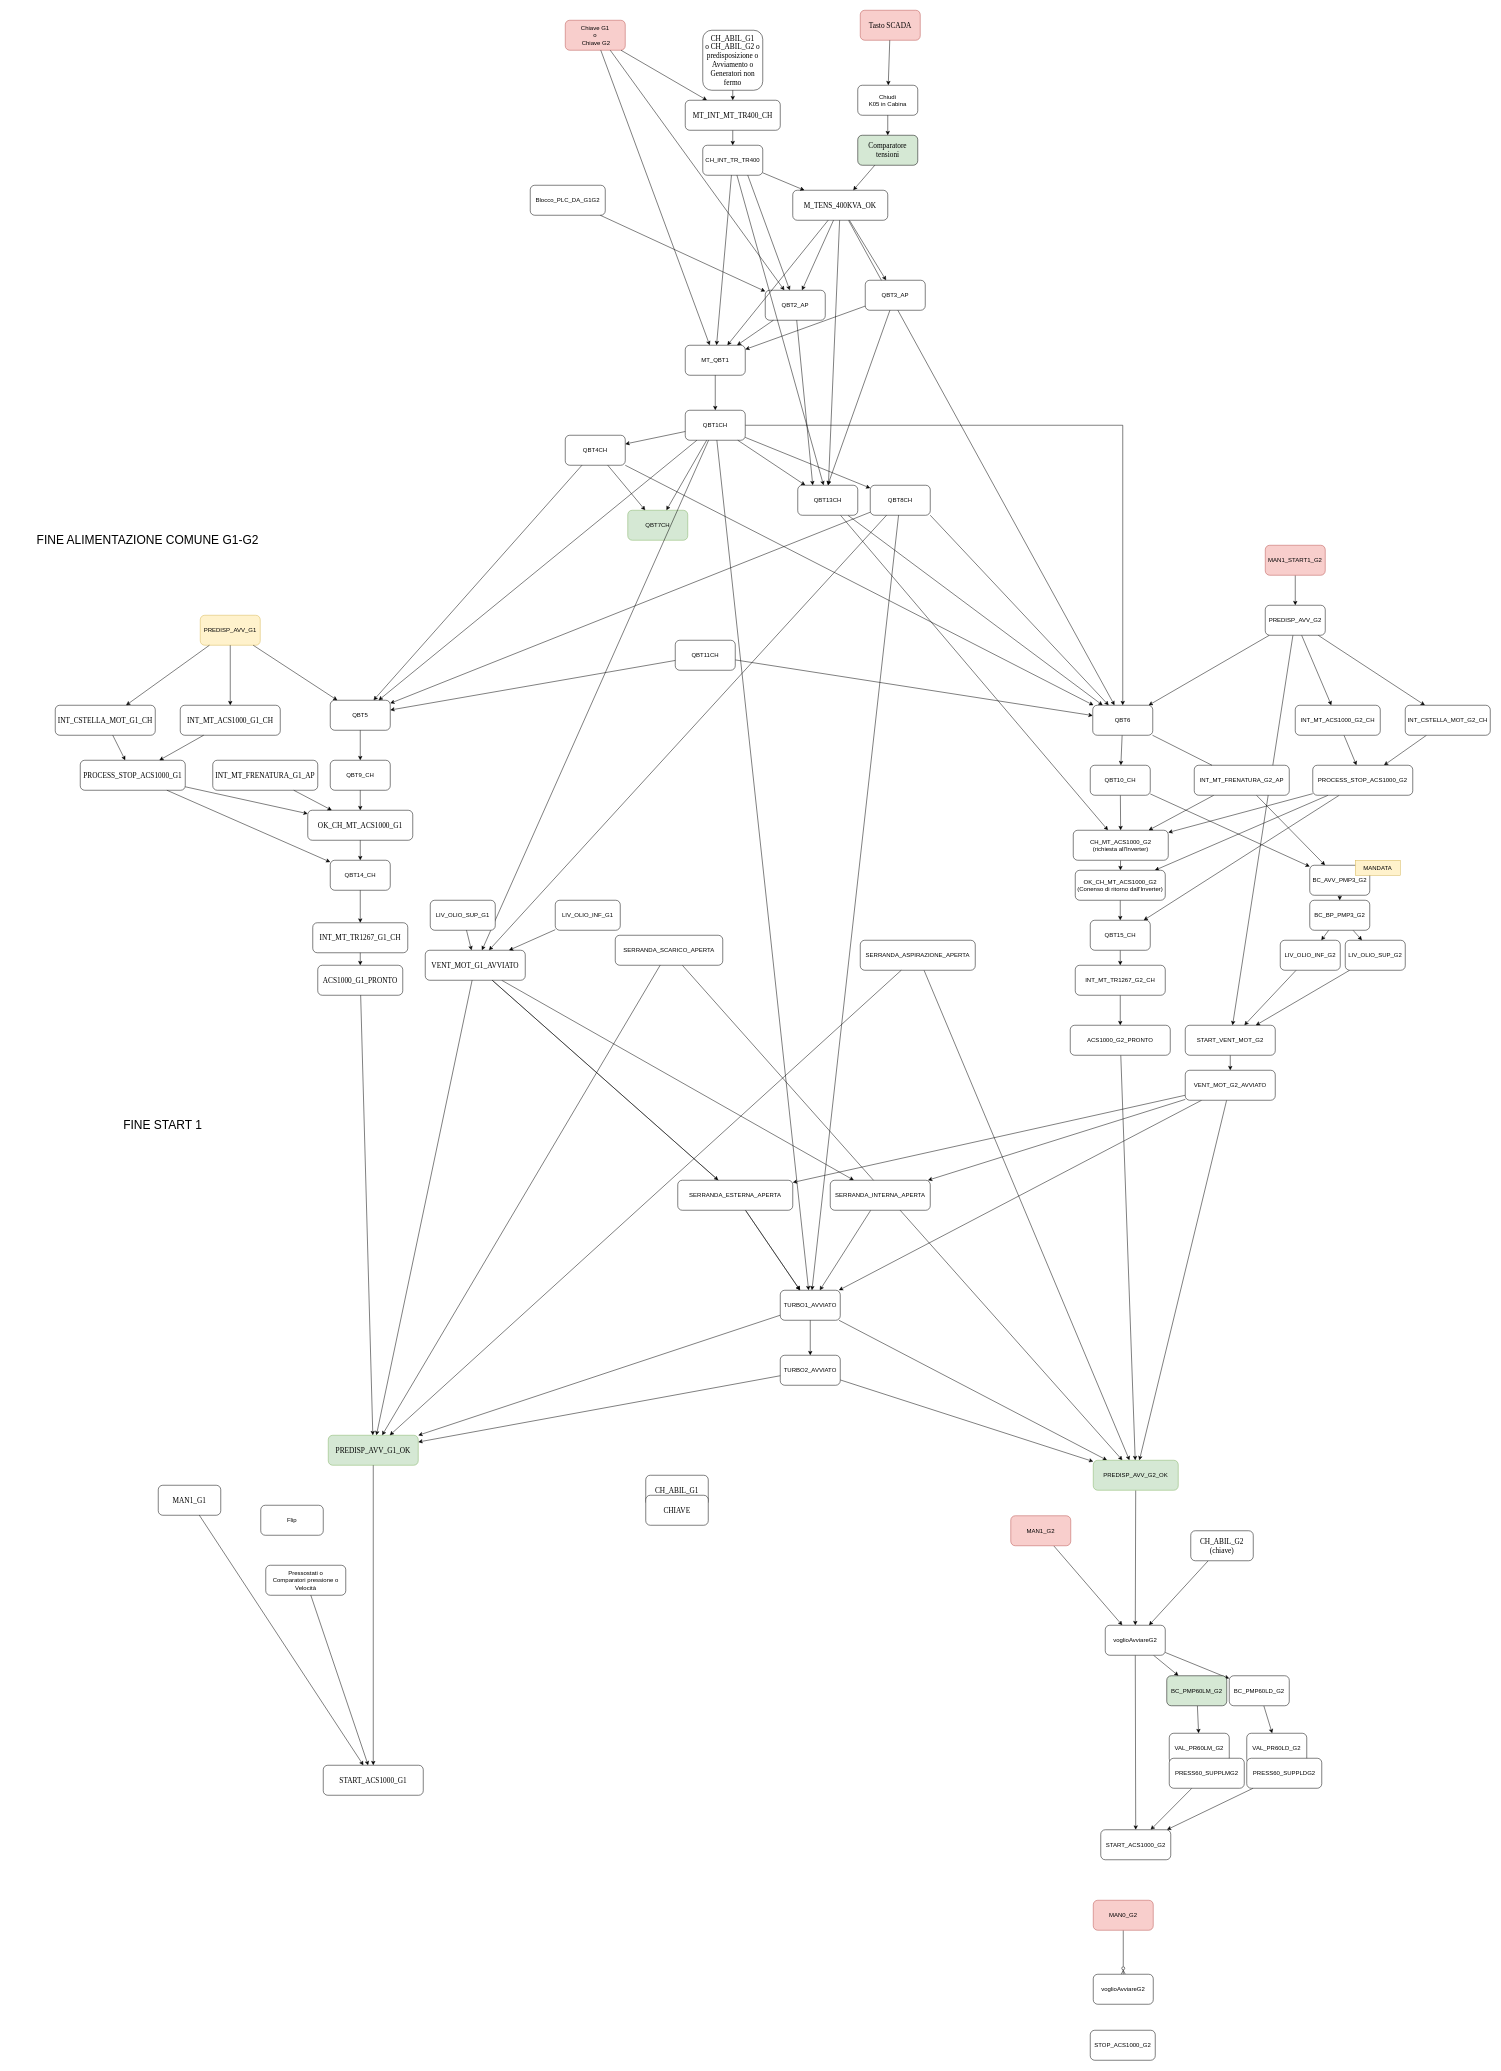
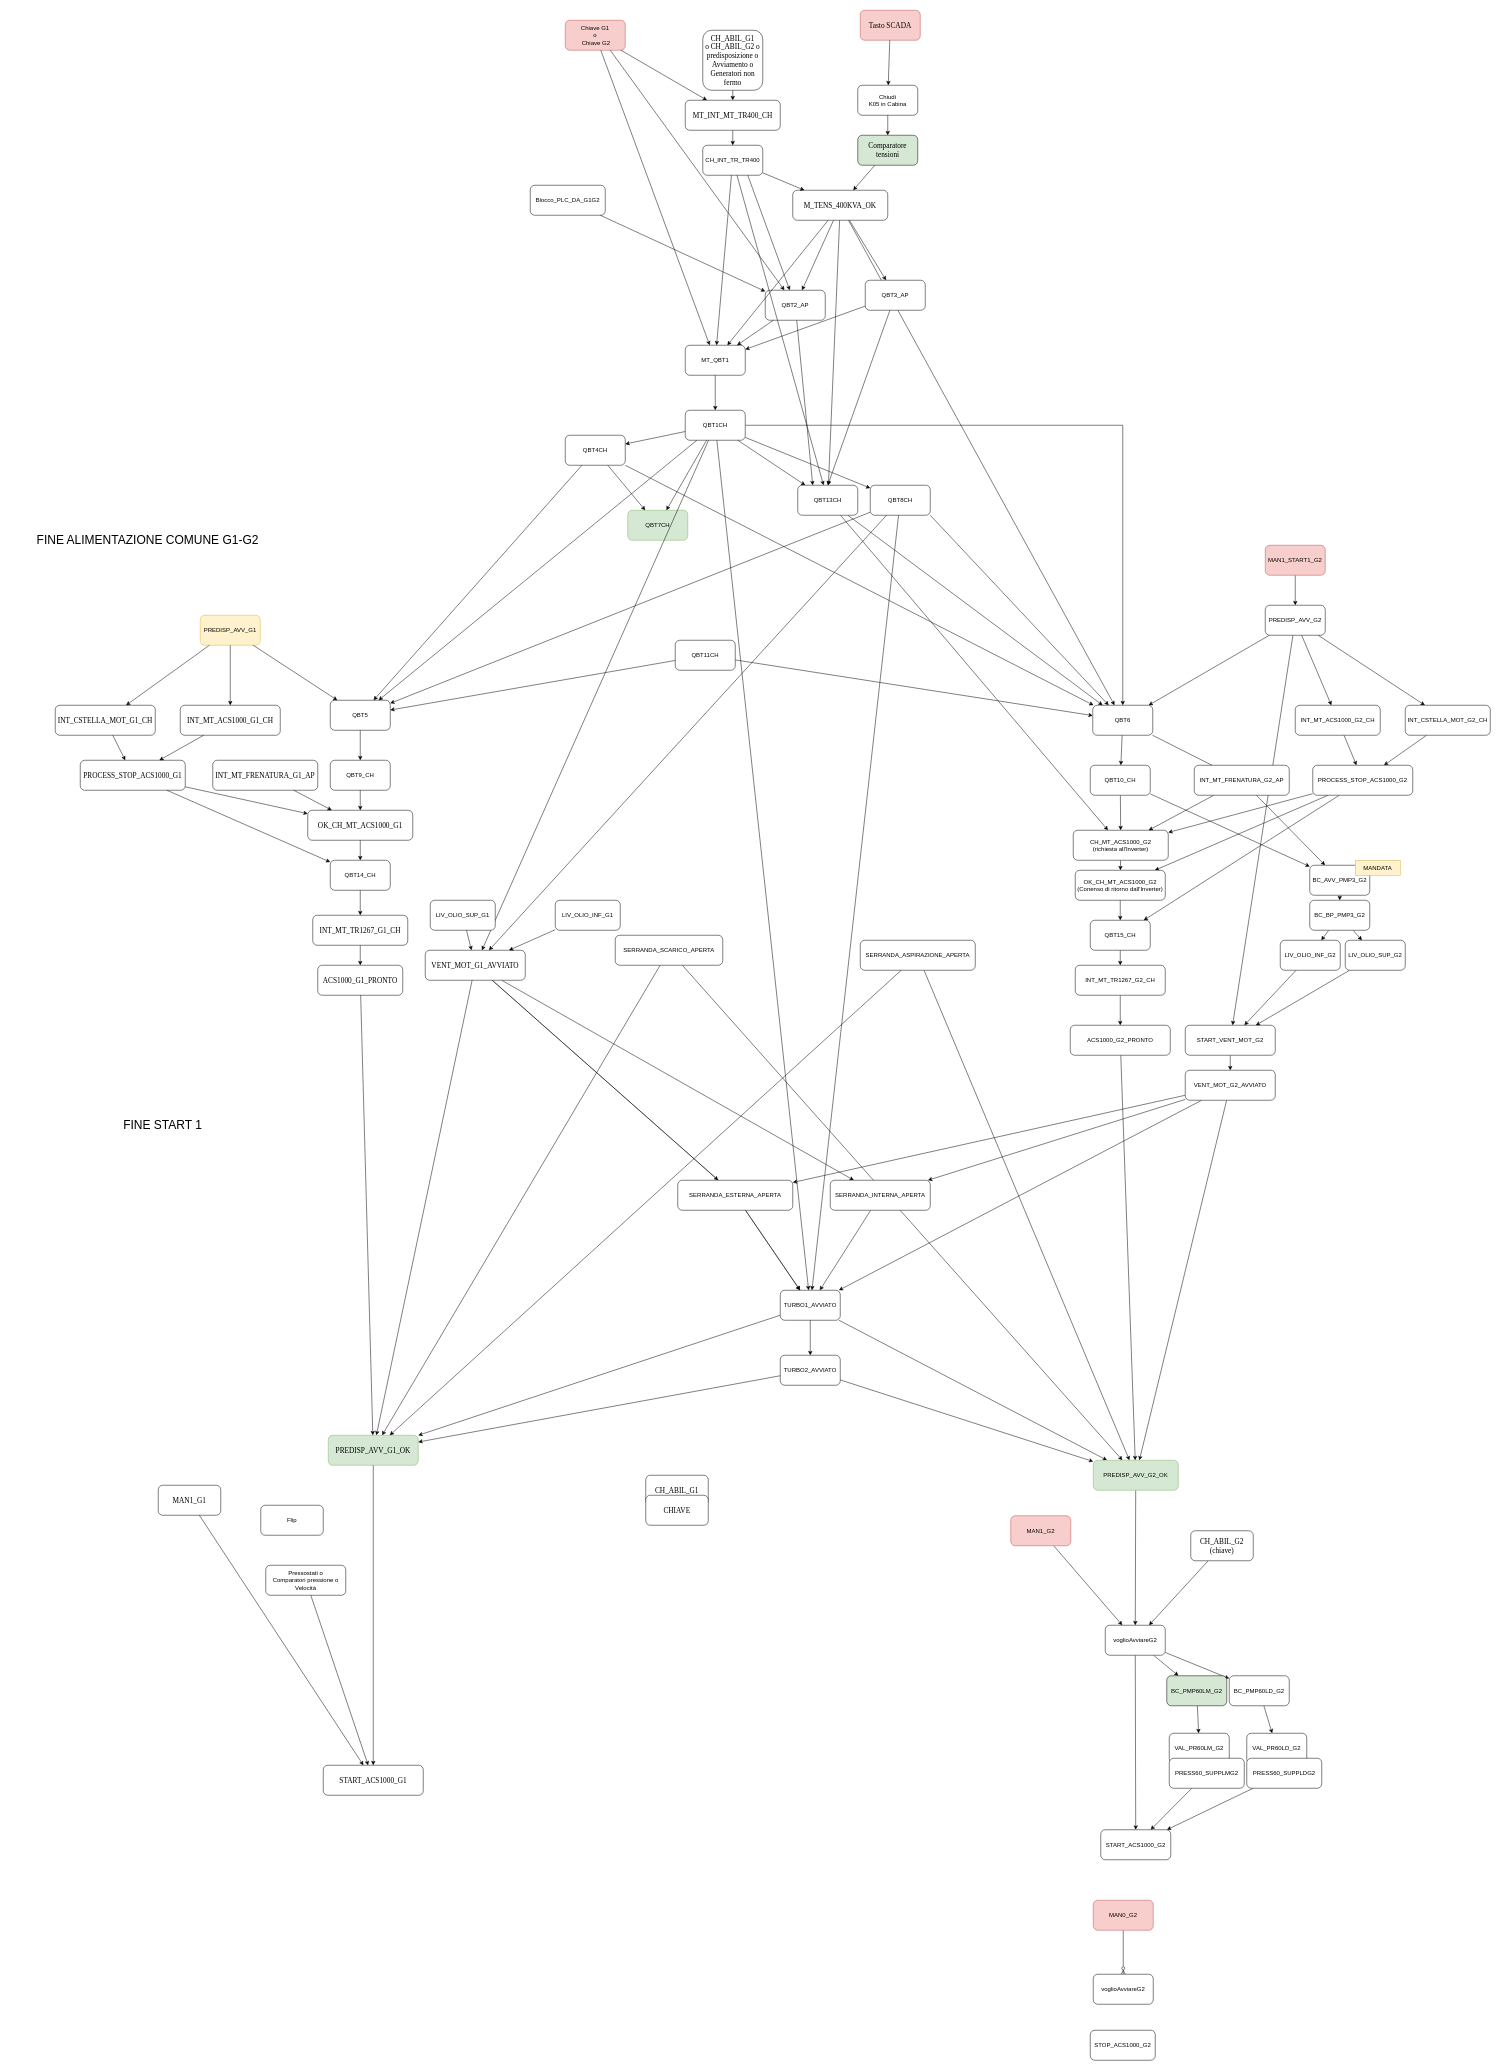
(360, 938) -> (360, 930)
